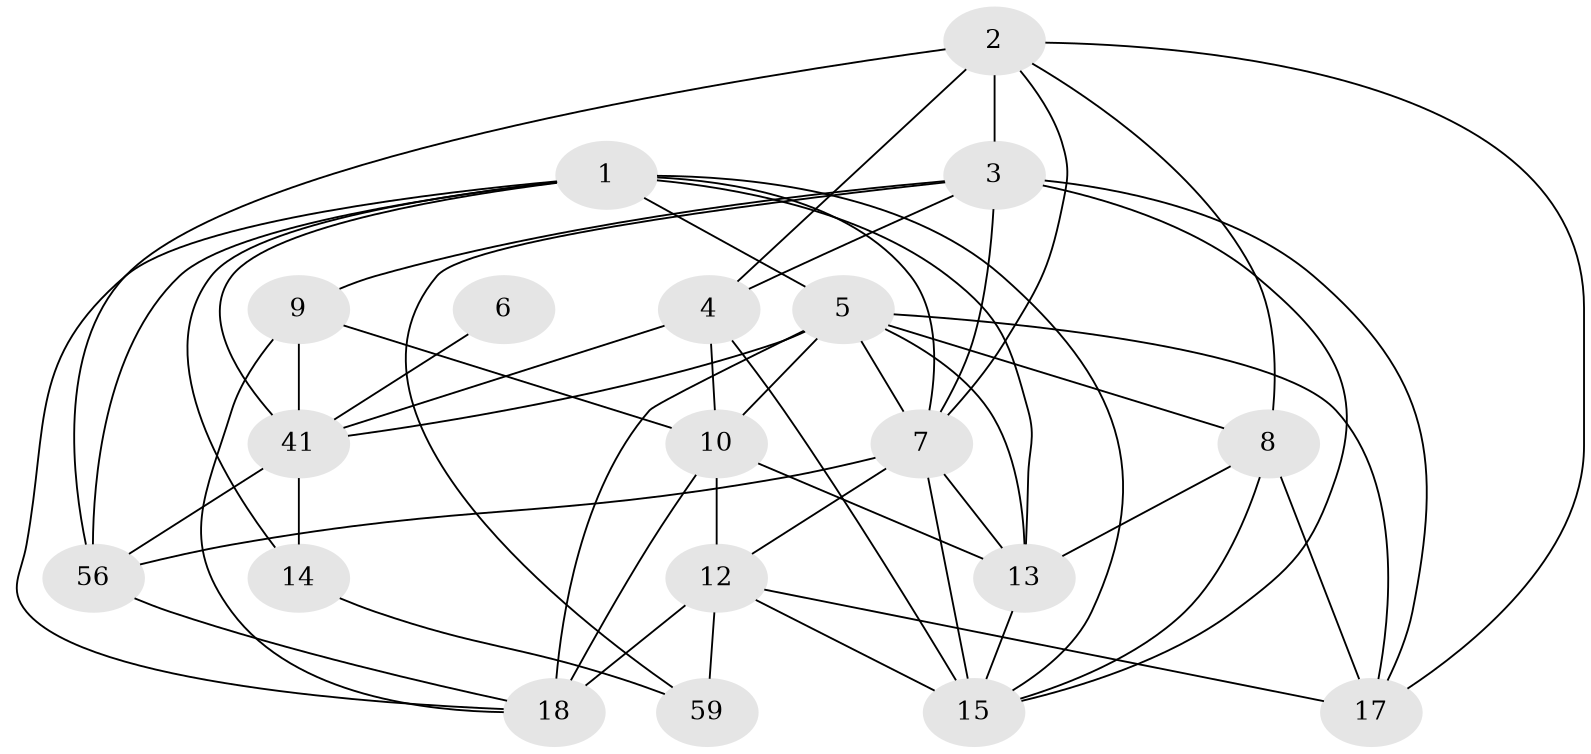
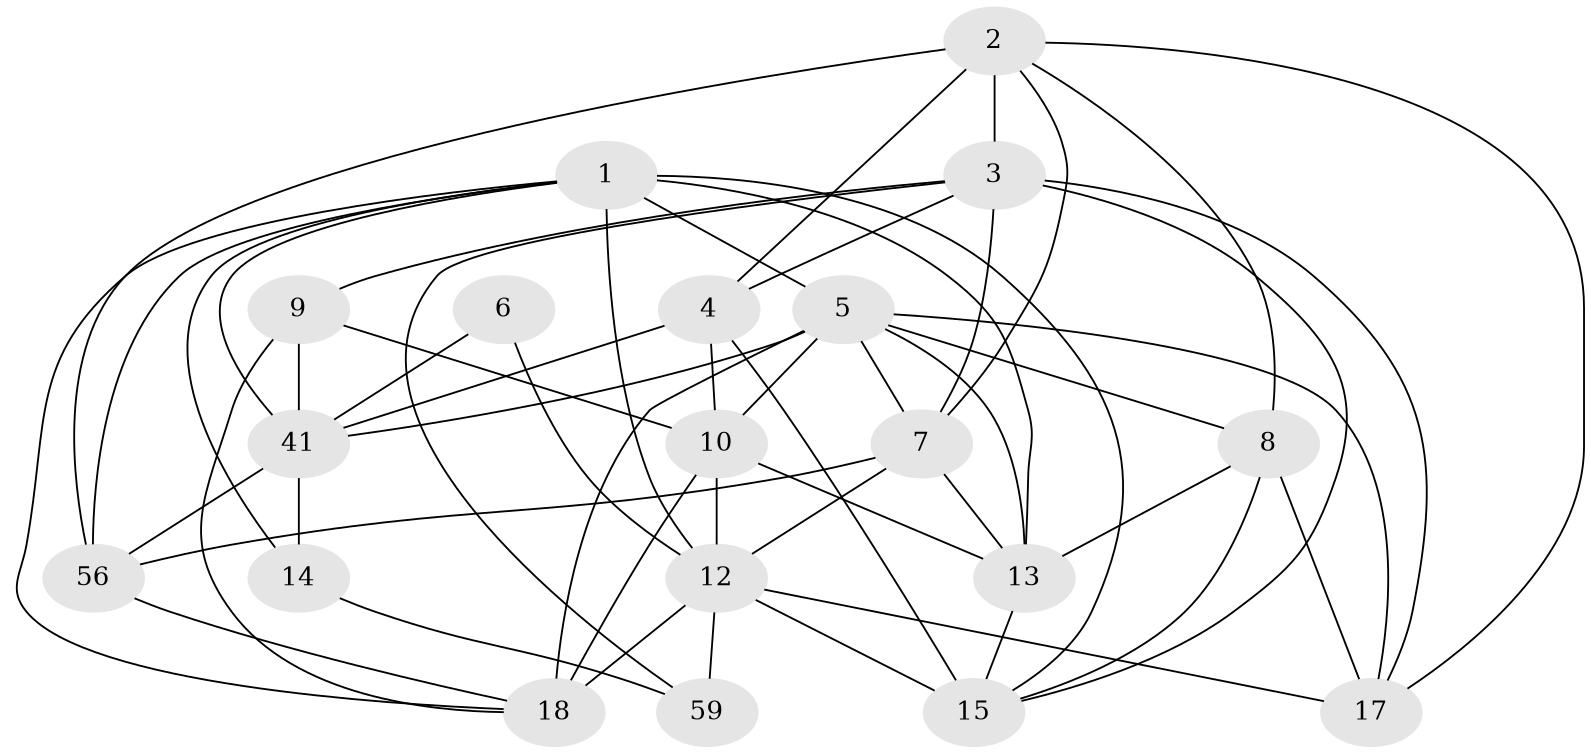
(891, 256) -> (621, 368)
none -> (578, 464)
(948, 578) -> none
